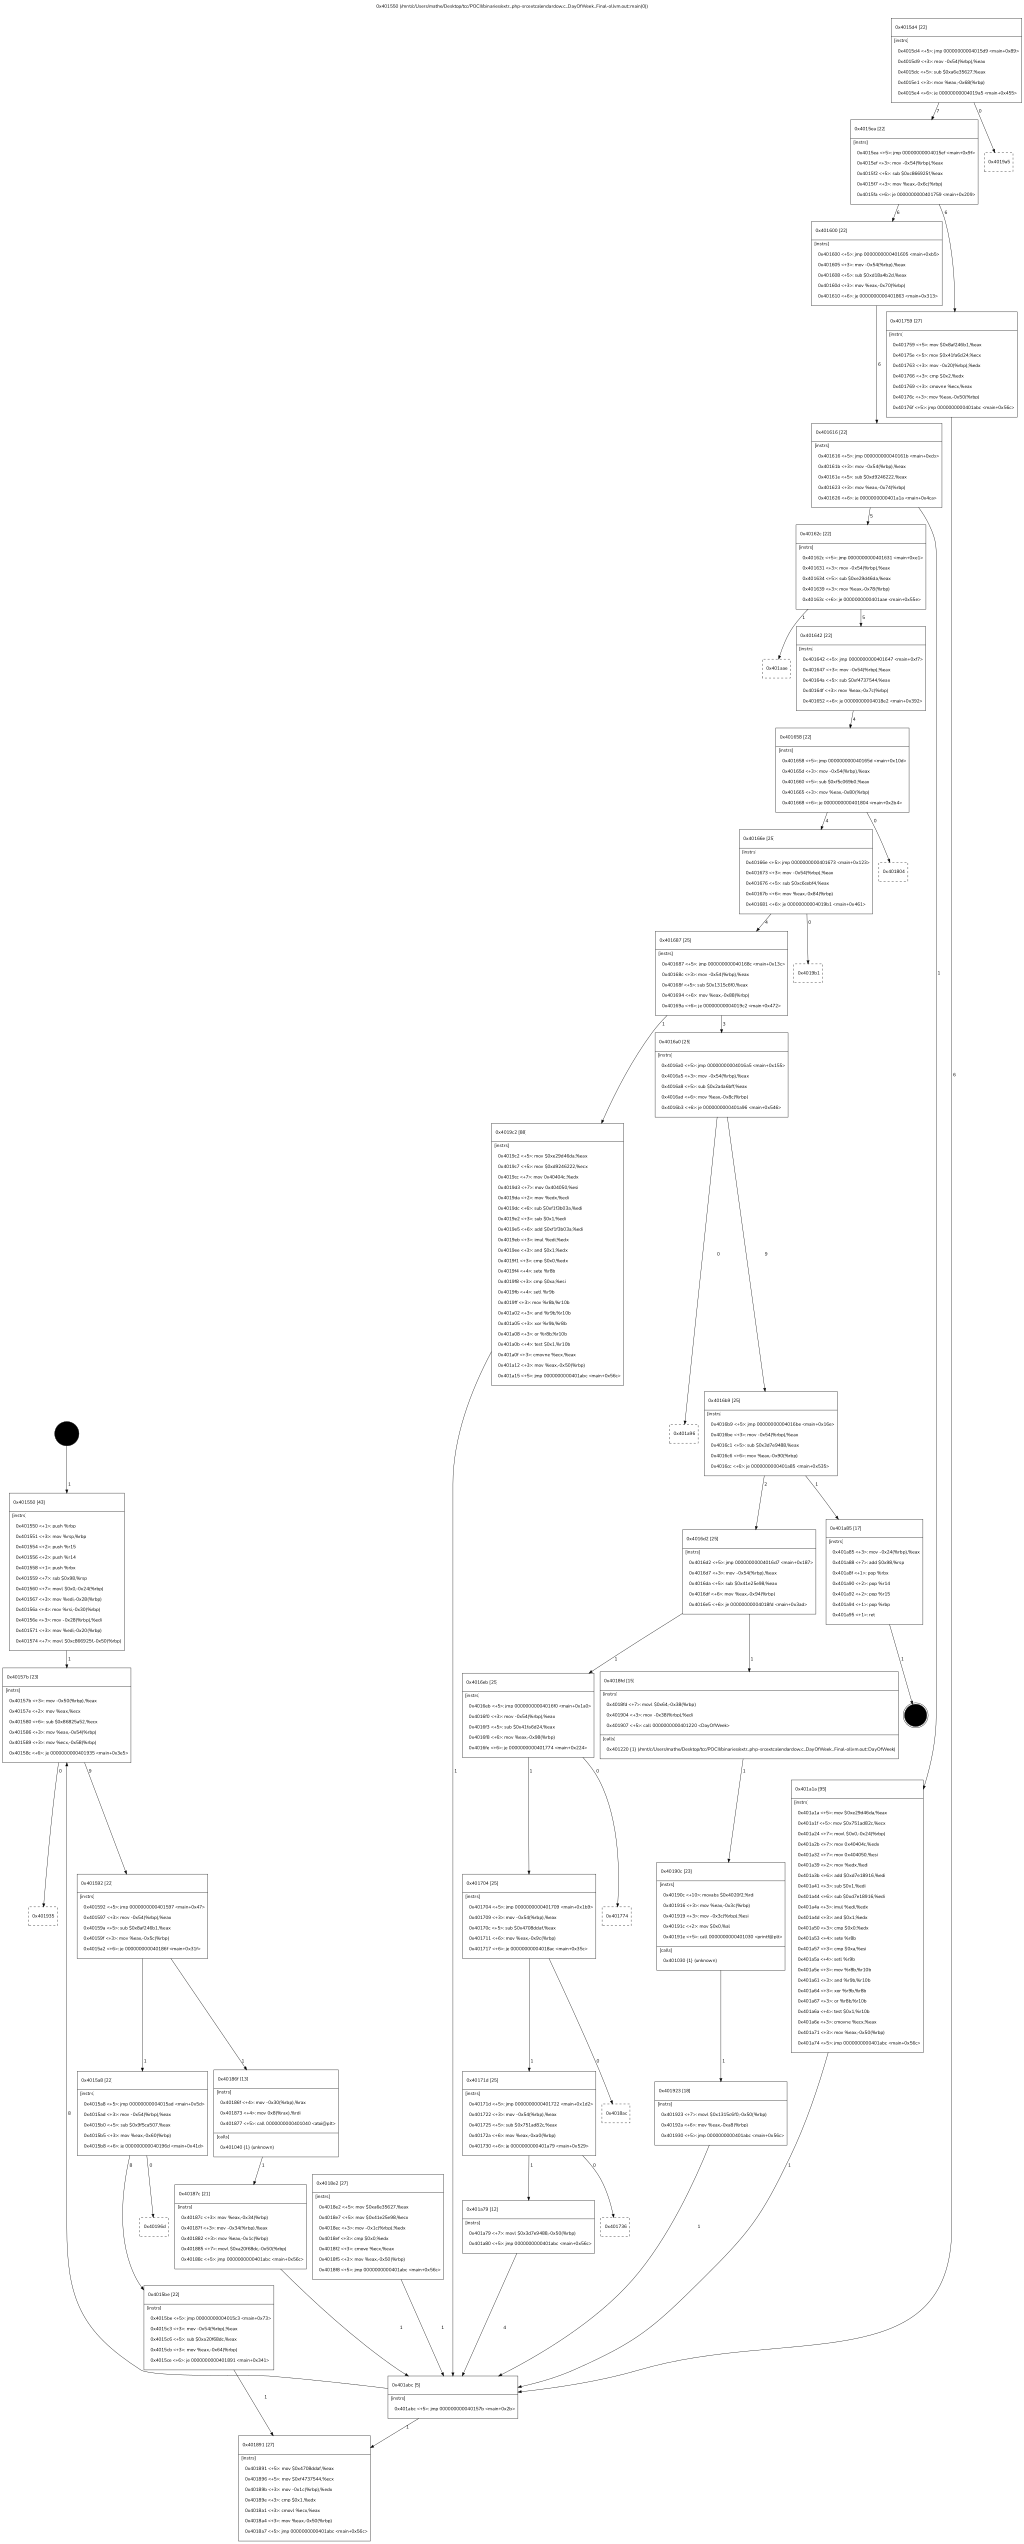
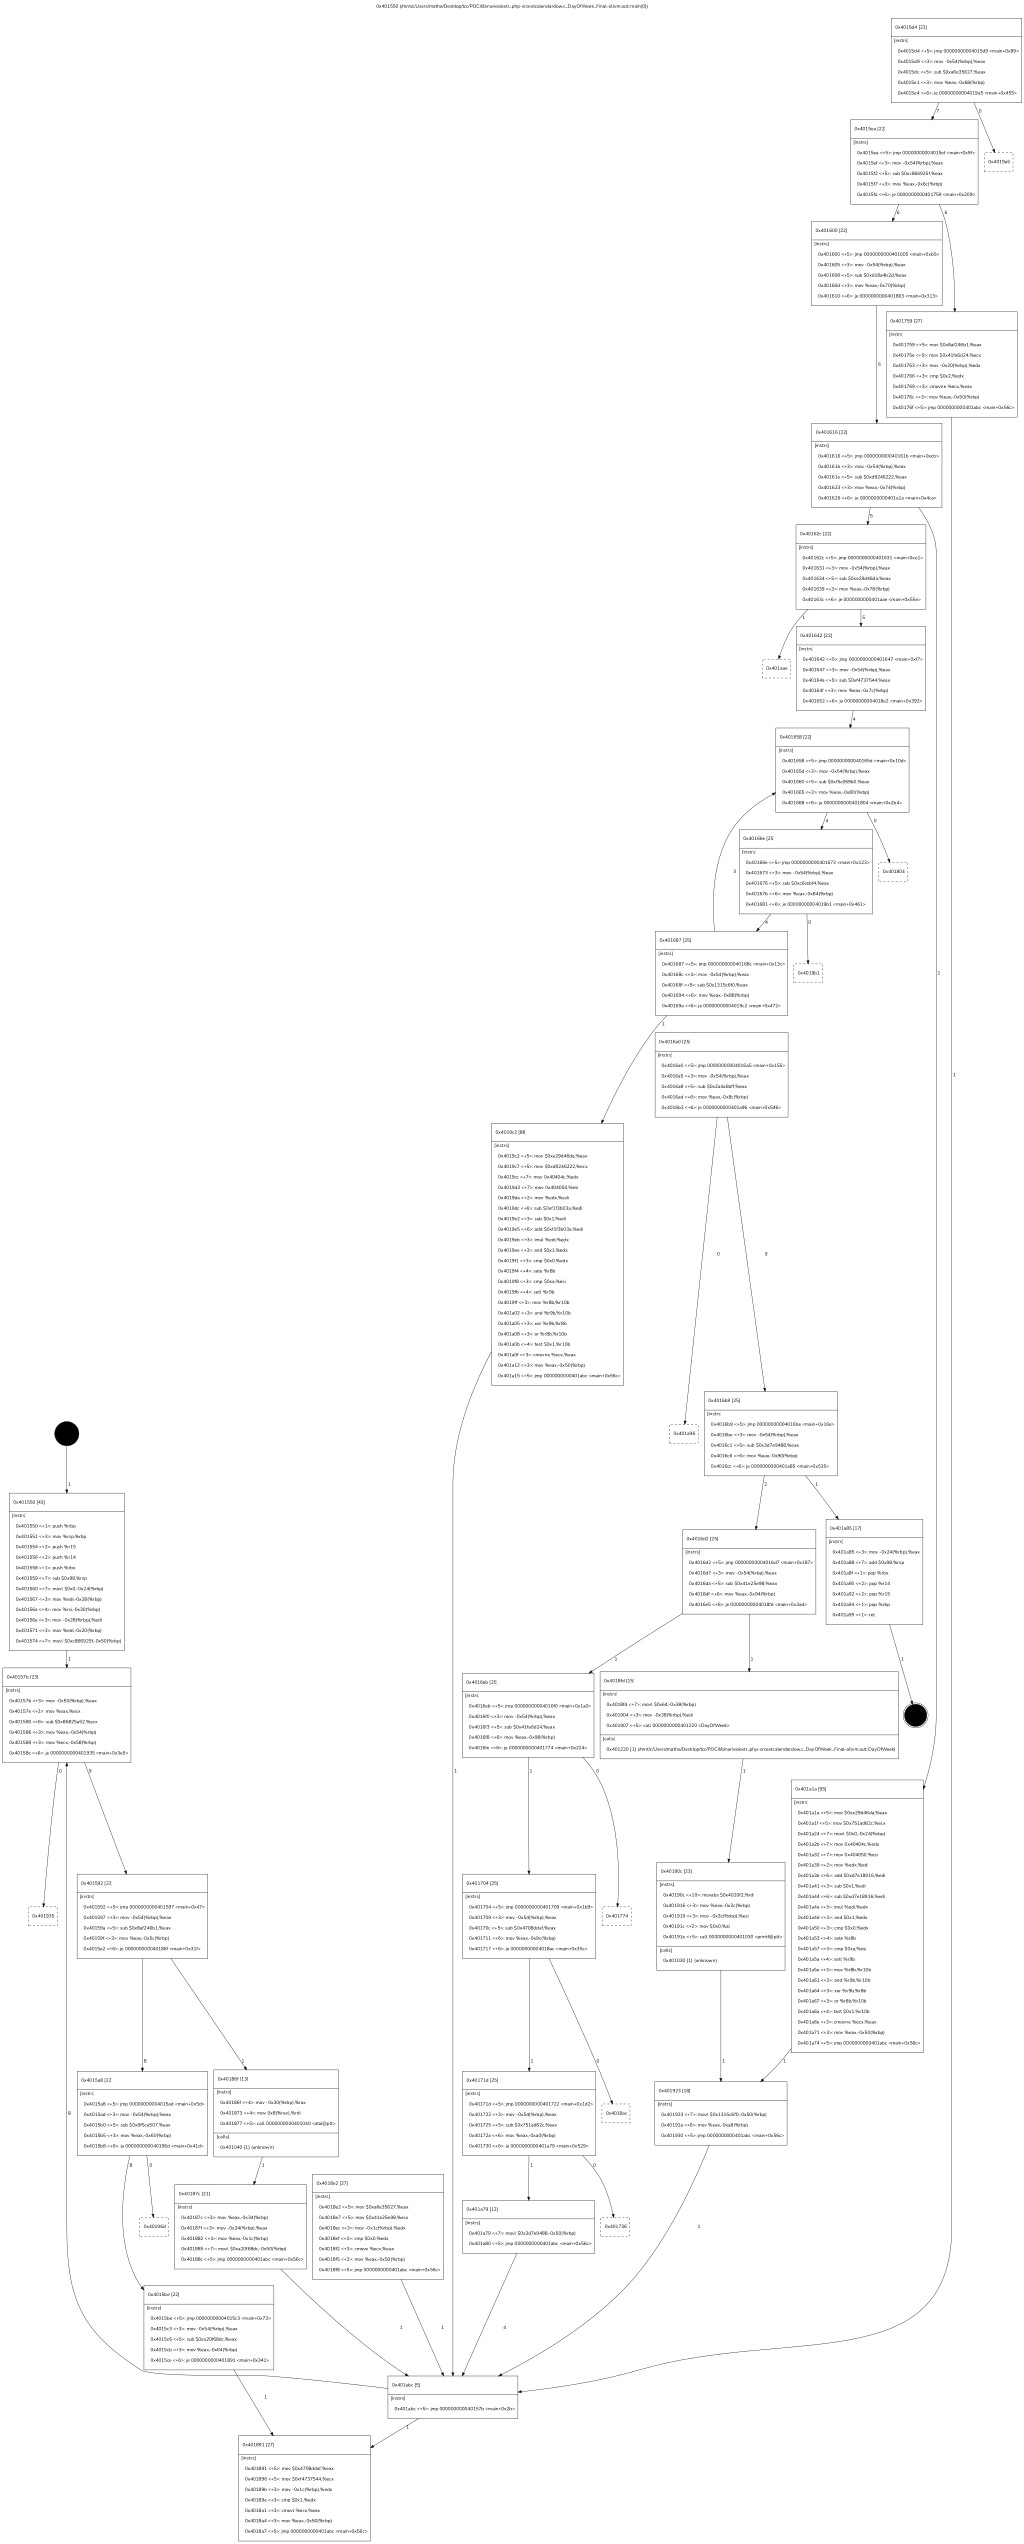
(722, 1022) -> (721, 852)
(954, 1075) -> (954, 1075)
(145, 2061) -> (145, 2061)
(720, 2262) -> (778, 2065)
